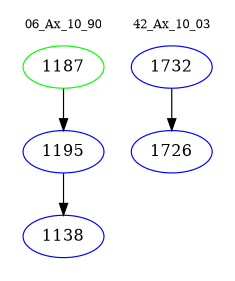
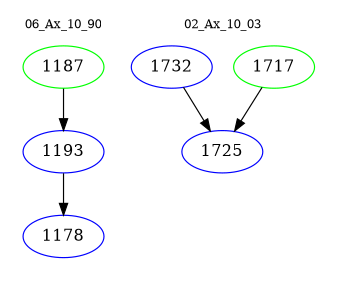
(172, 25) -> (223, 25)
none -> (274, 67)
(64, 152) -> (64, 152)
(172, 152) -> (222, 152)
(64, 236) -> (64, 236)
